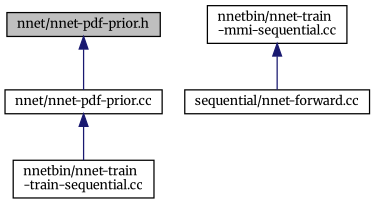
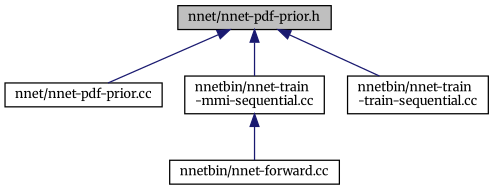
none -> (255, 59)
(277, 102) -> (255, 172)
(84, 143) -> (335, 55)
